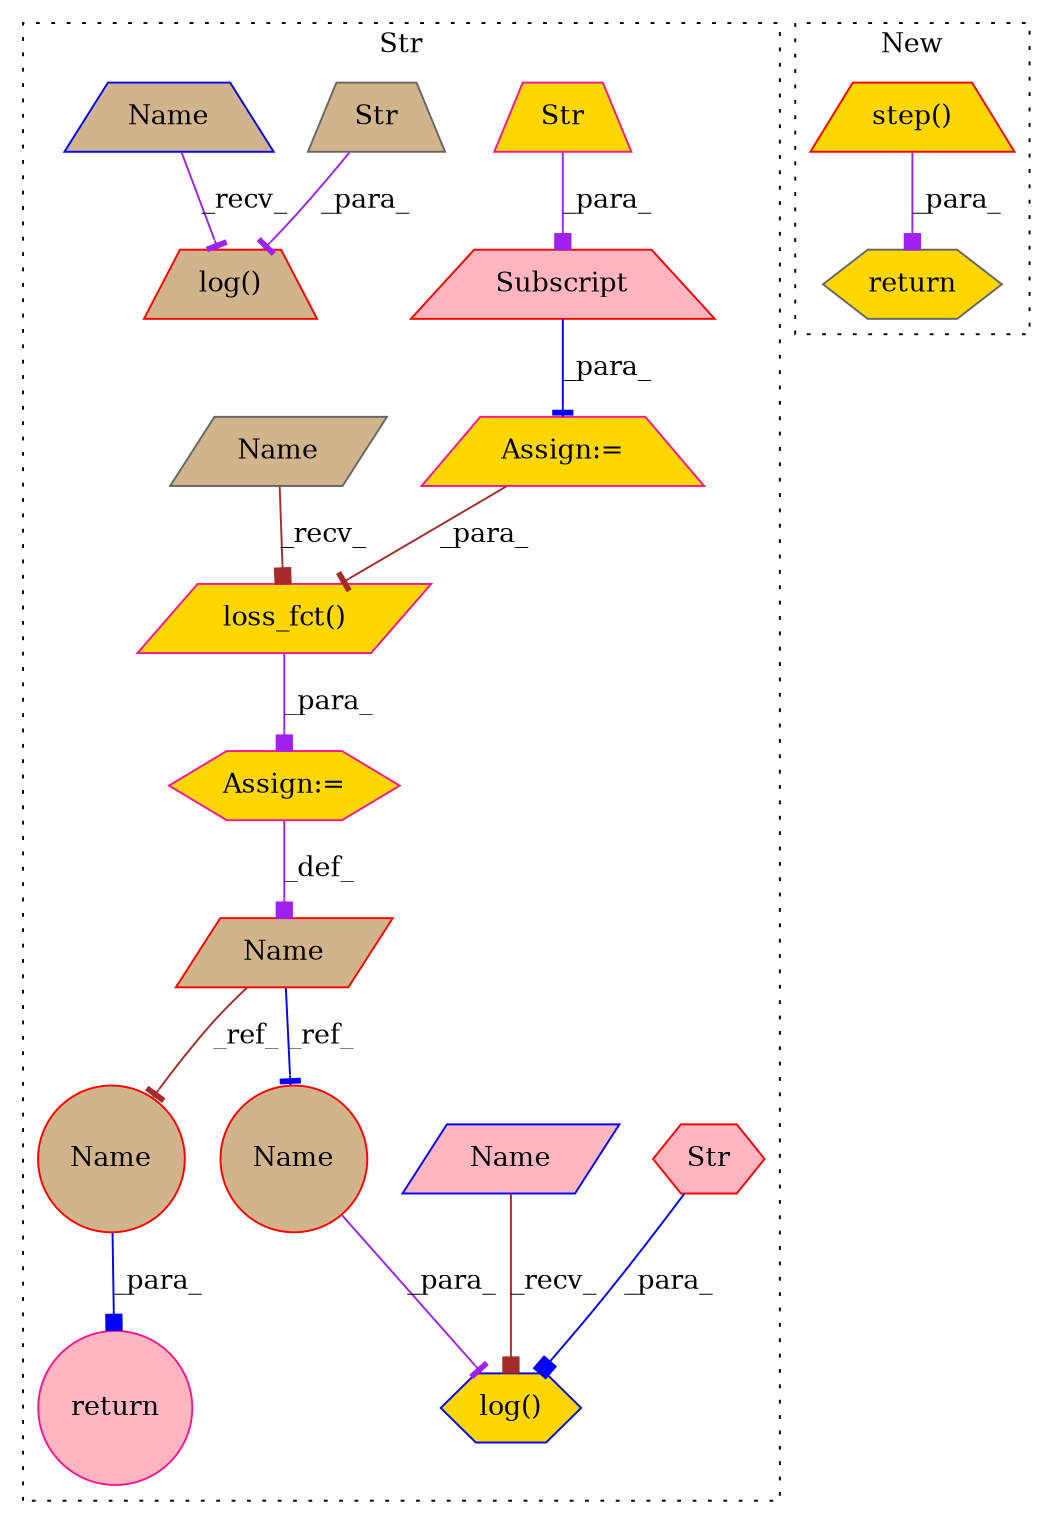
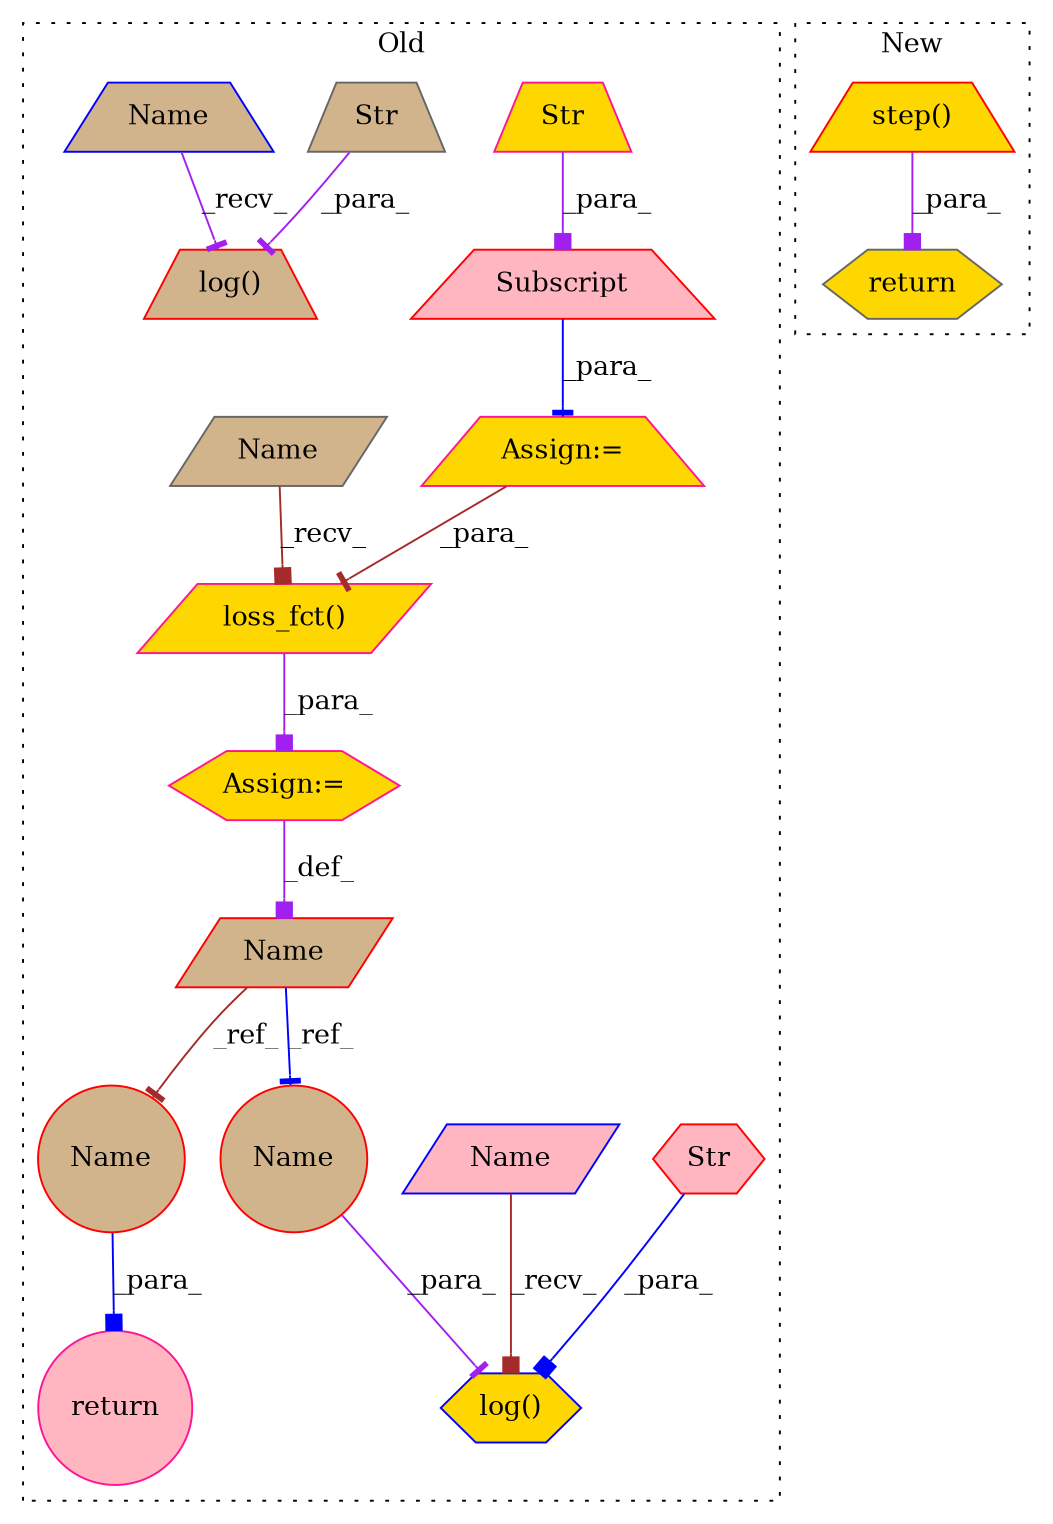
(401, 45) -> (401, 45)
